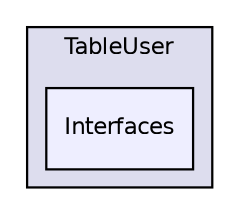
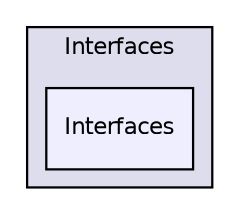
(120, 49) -> (120, 49)
